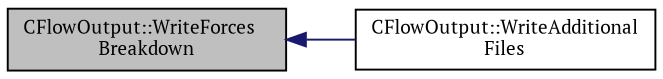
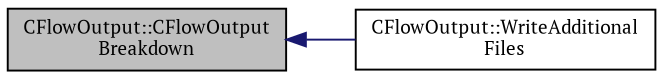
(147, 40) -> (147, 40)
